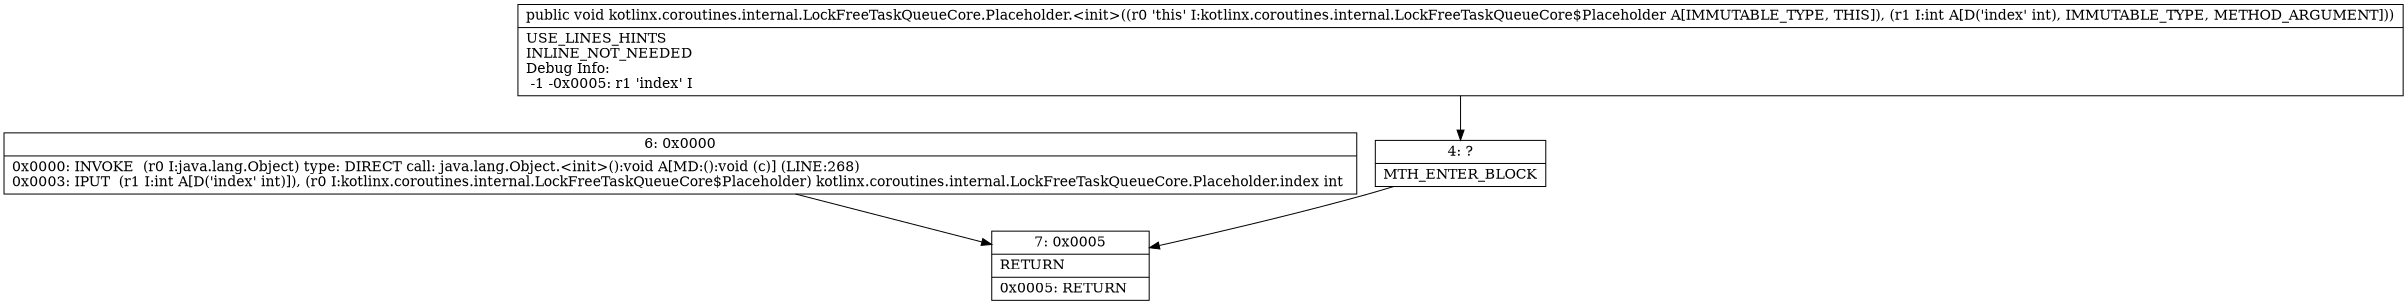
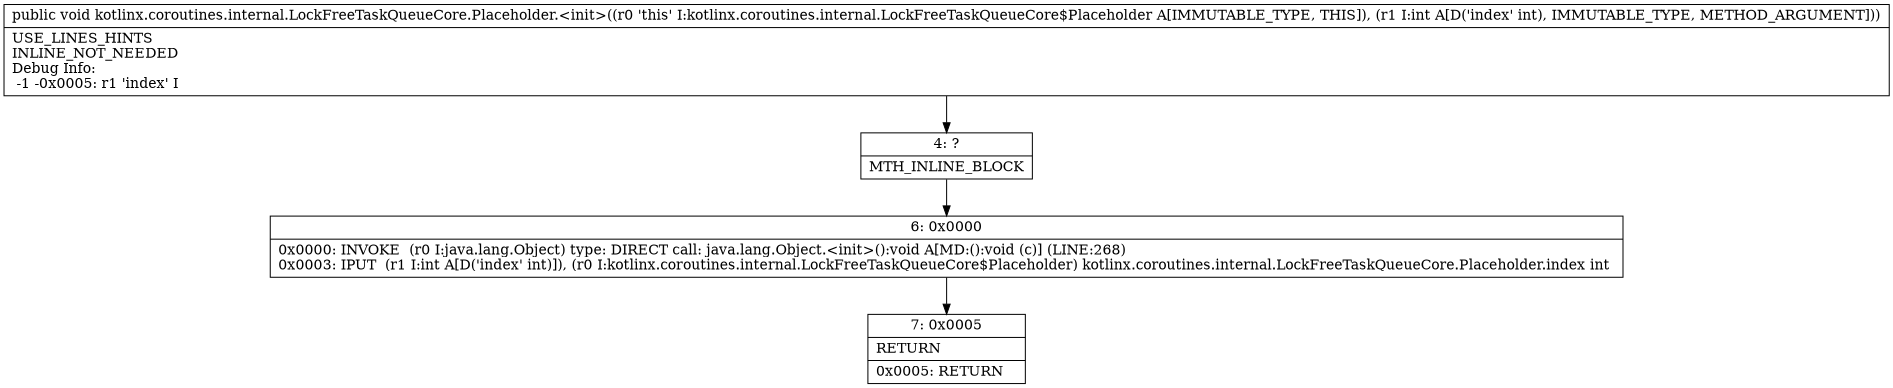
(1461, 174) -> (947, 167)
(1277, 218) -> (947, 193)
